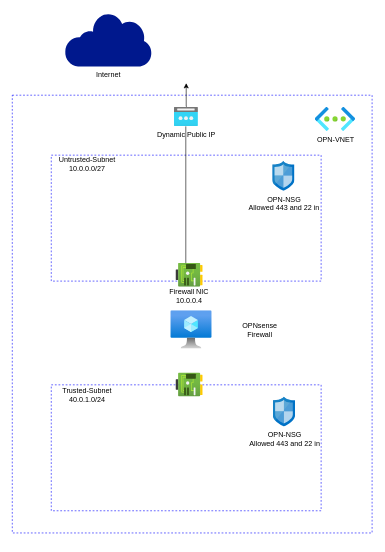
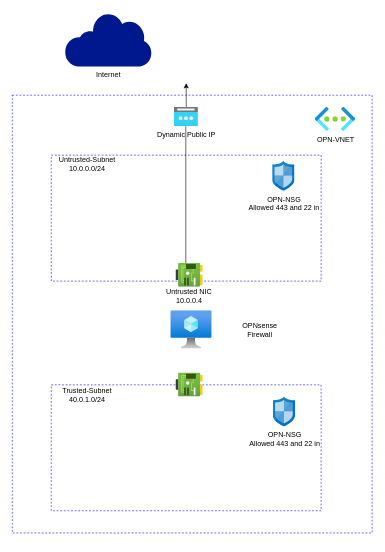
(87, 164) -> (87, 164)
(189, 296) -> (189, 296)
